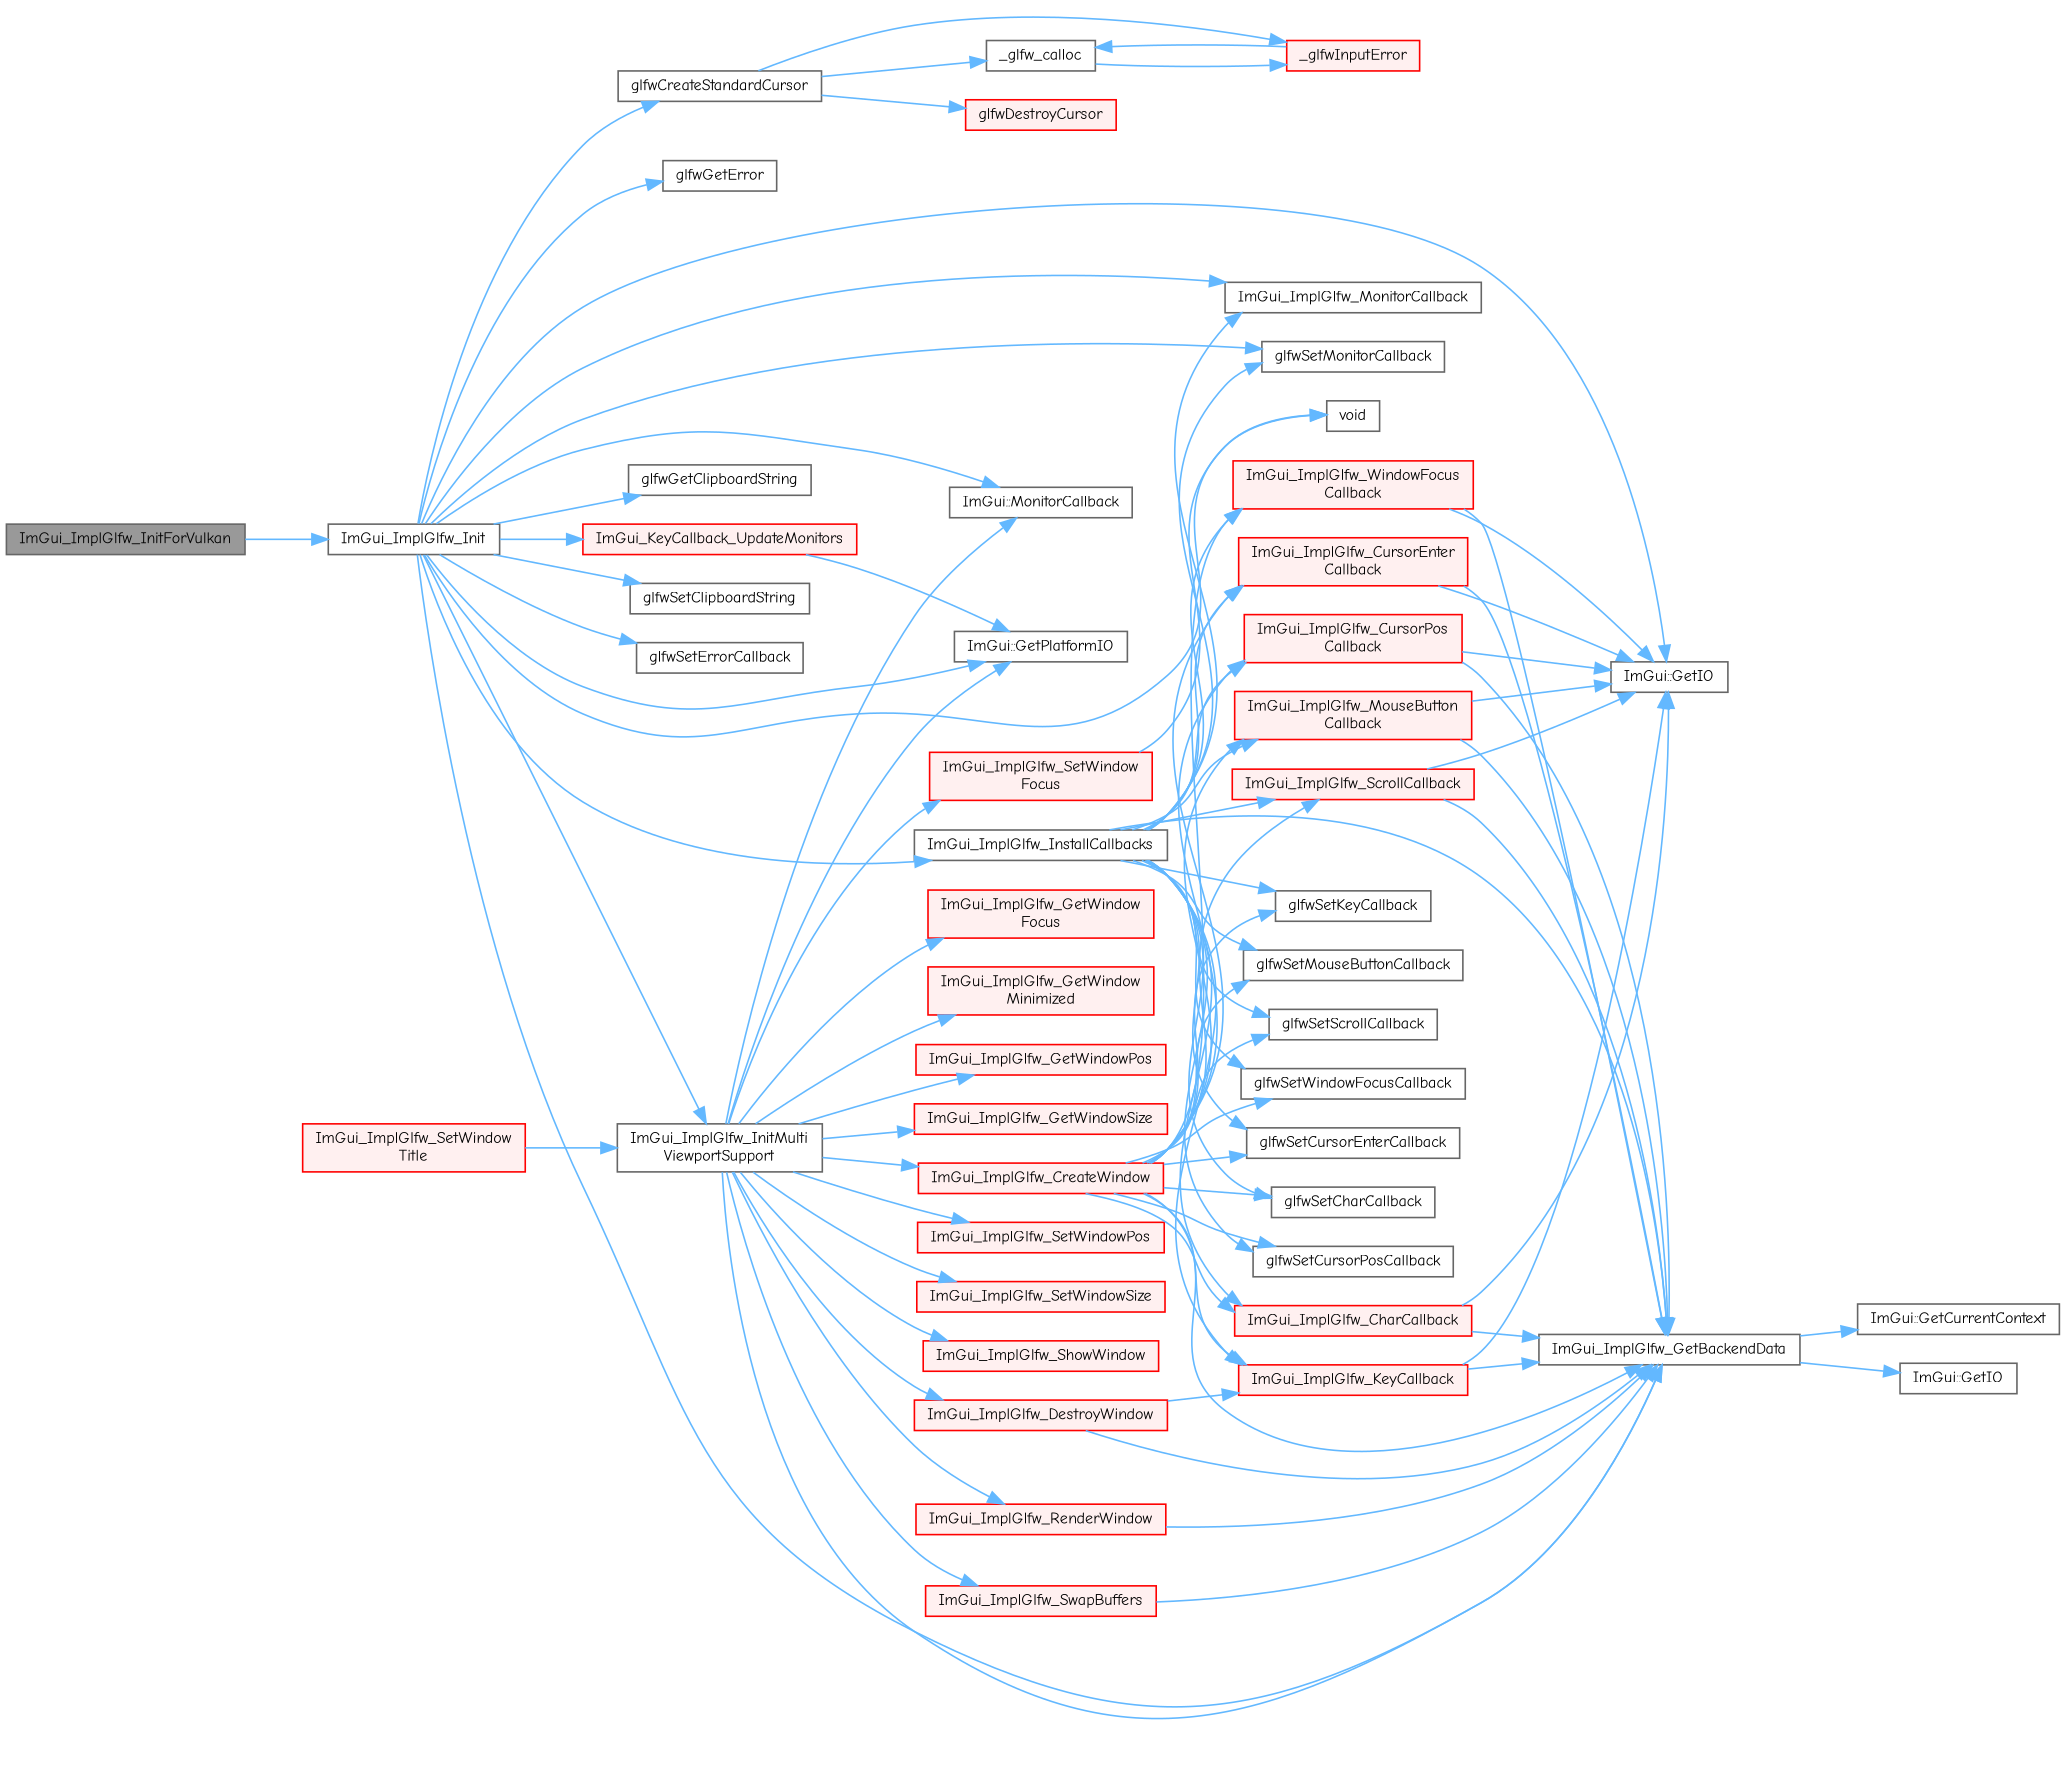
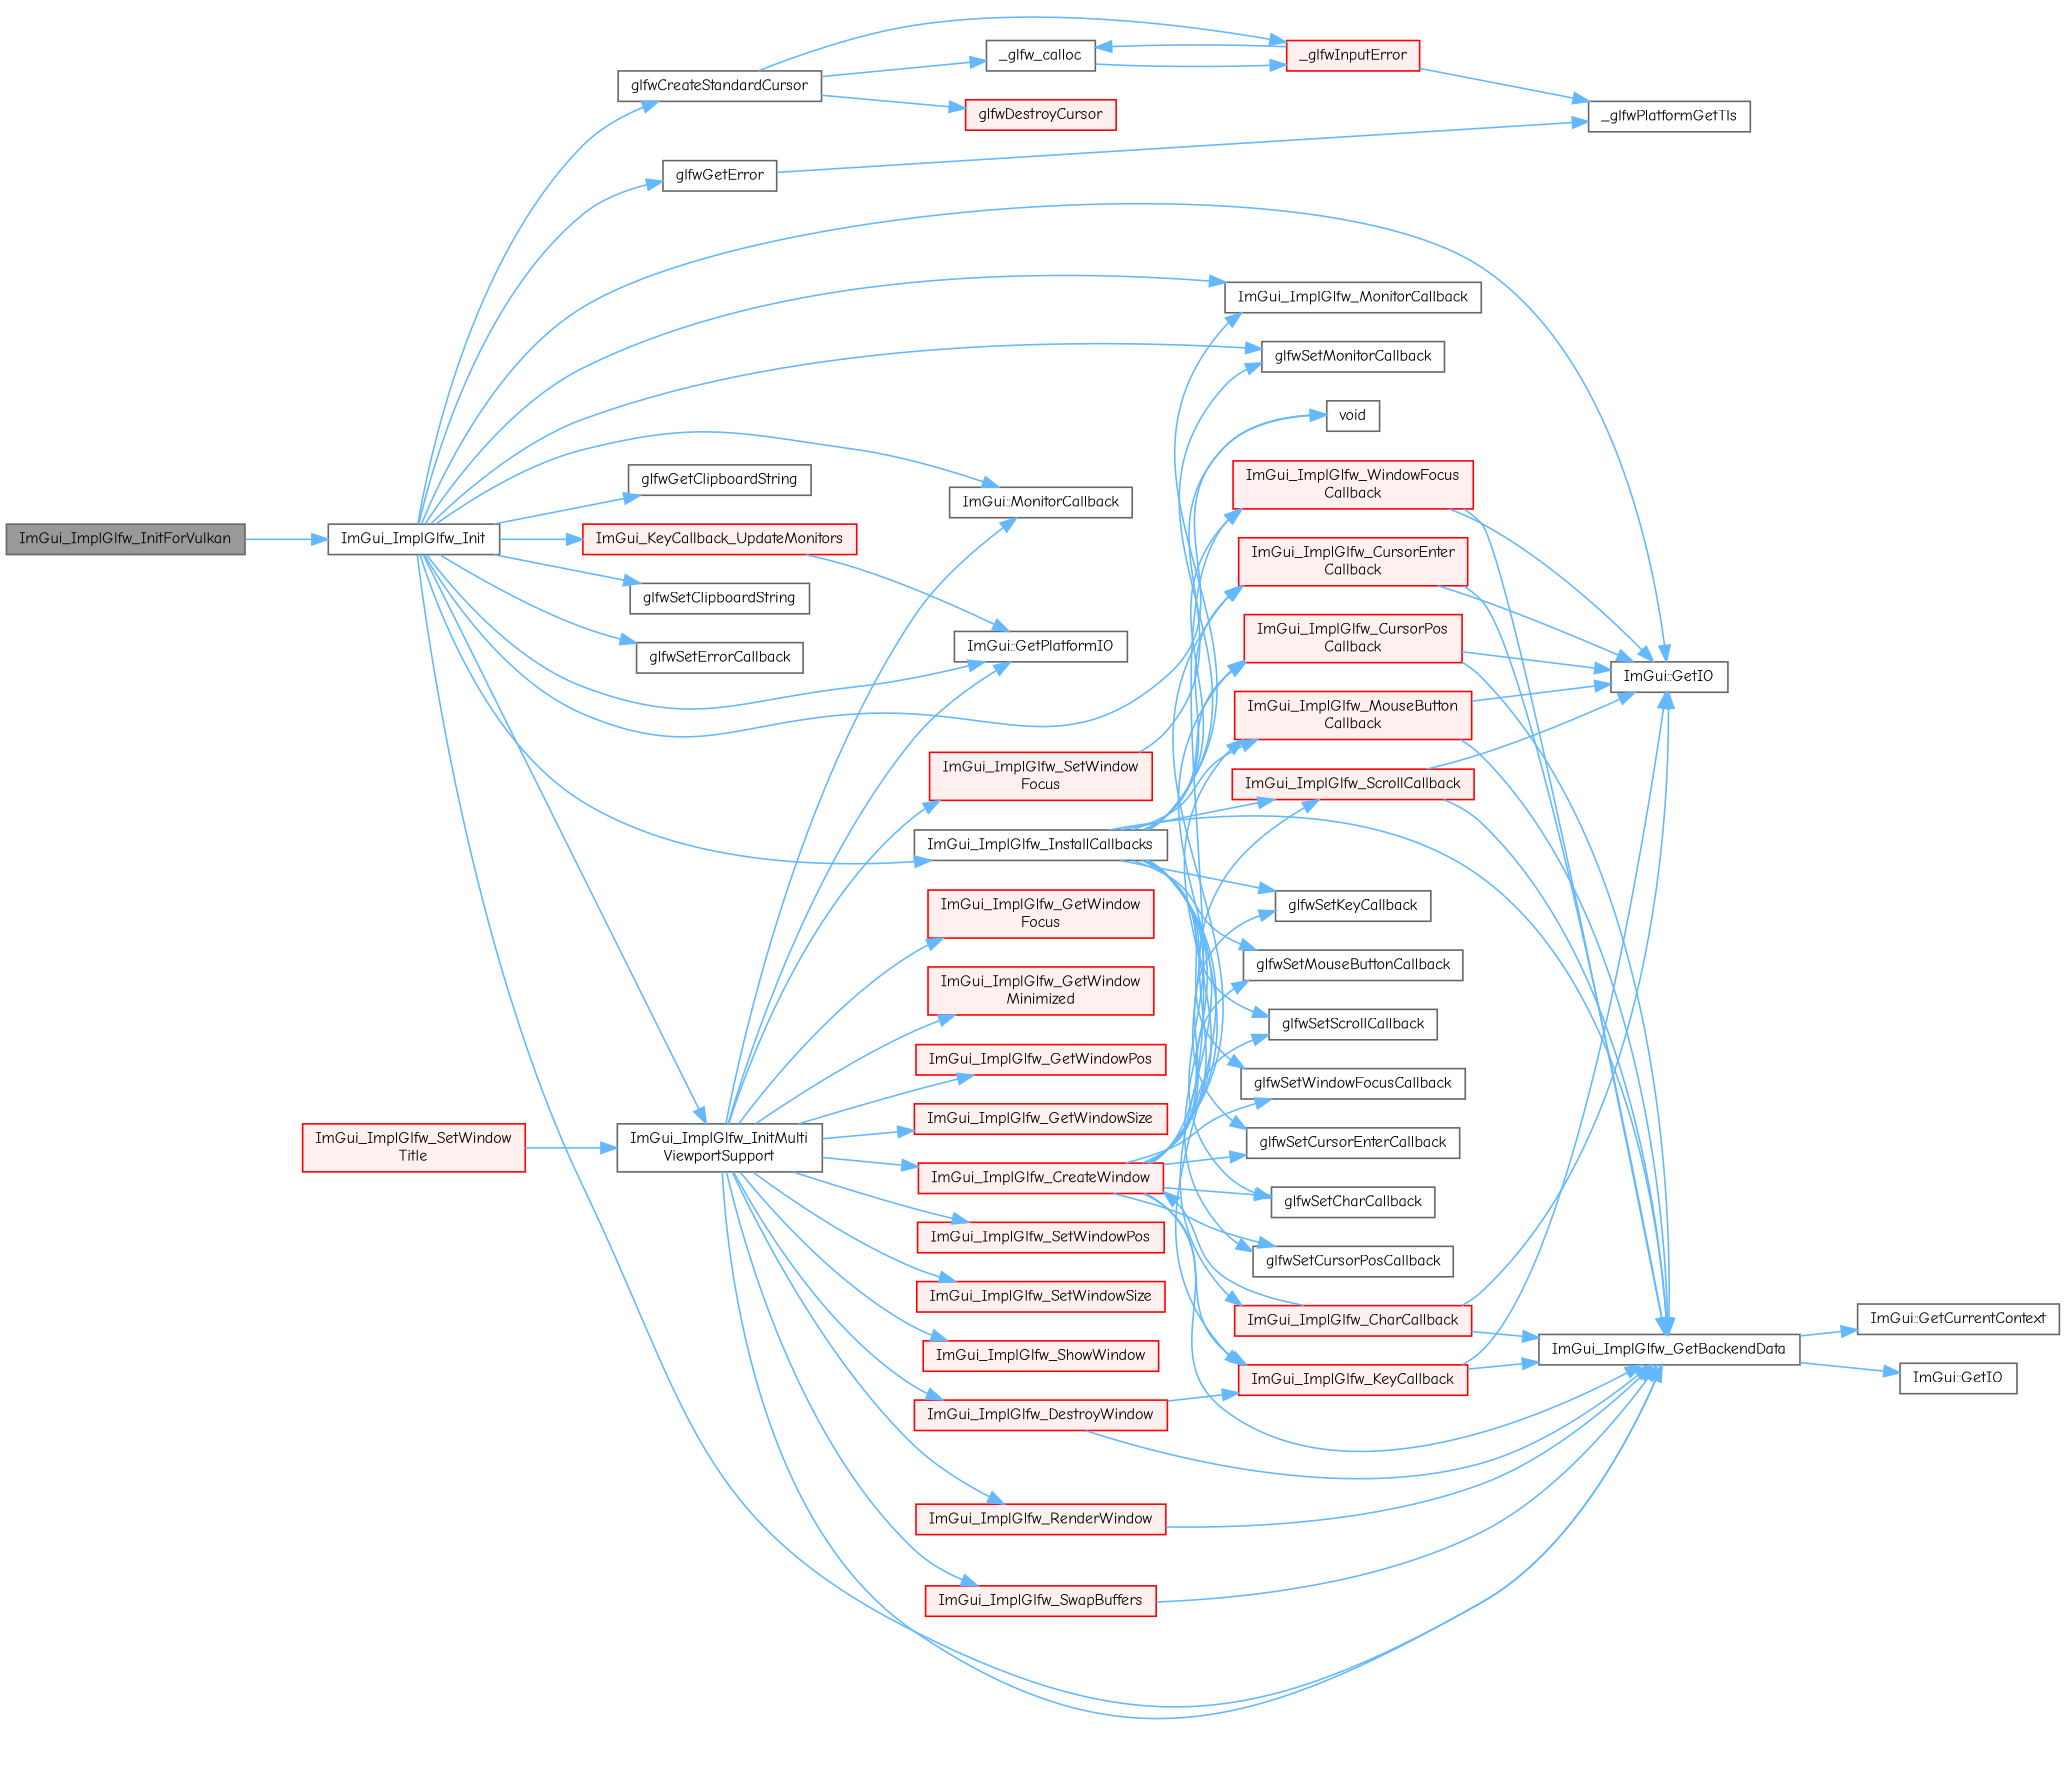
none -> (1669, 117)
(1164, 1221) -> (1230, 1281)
